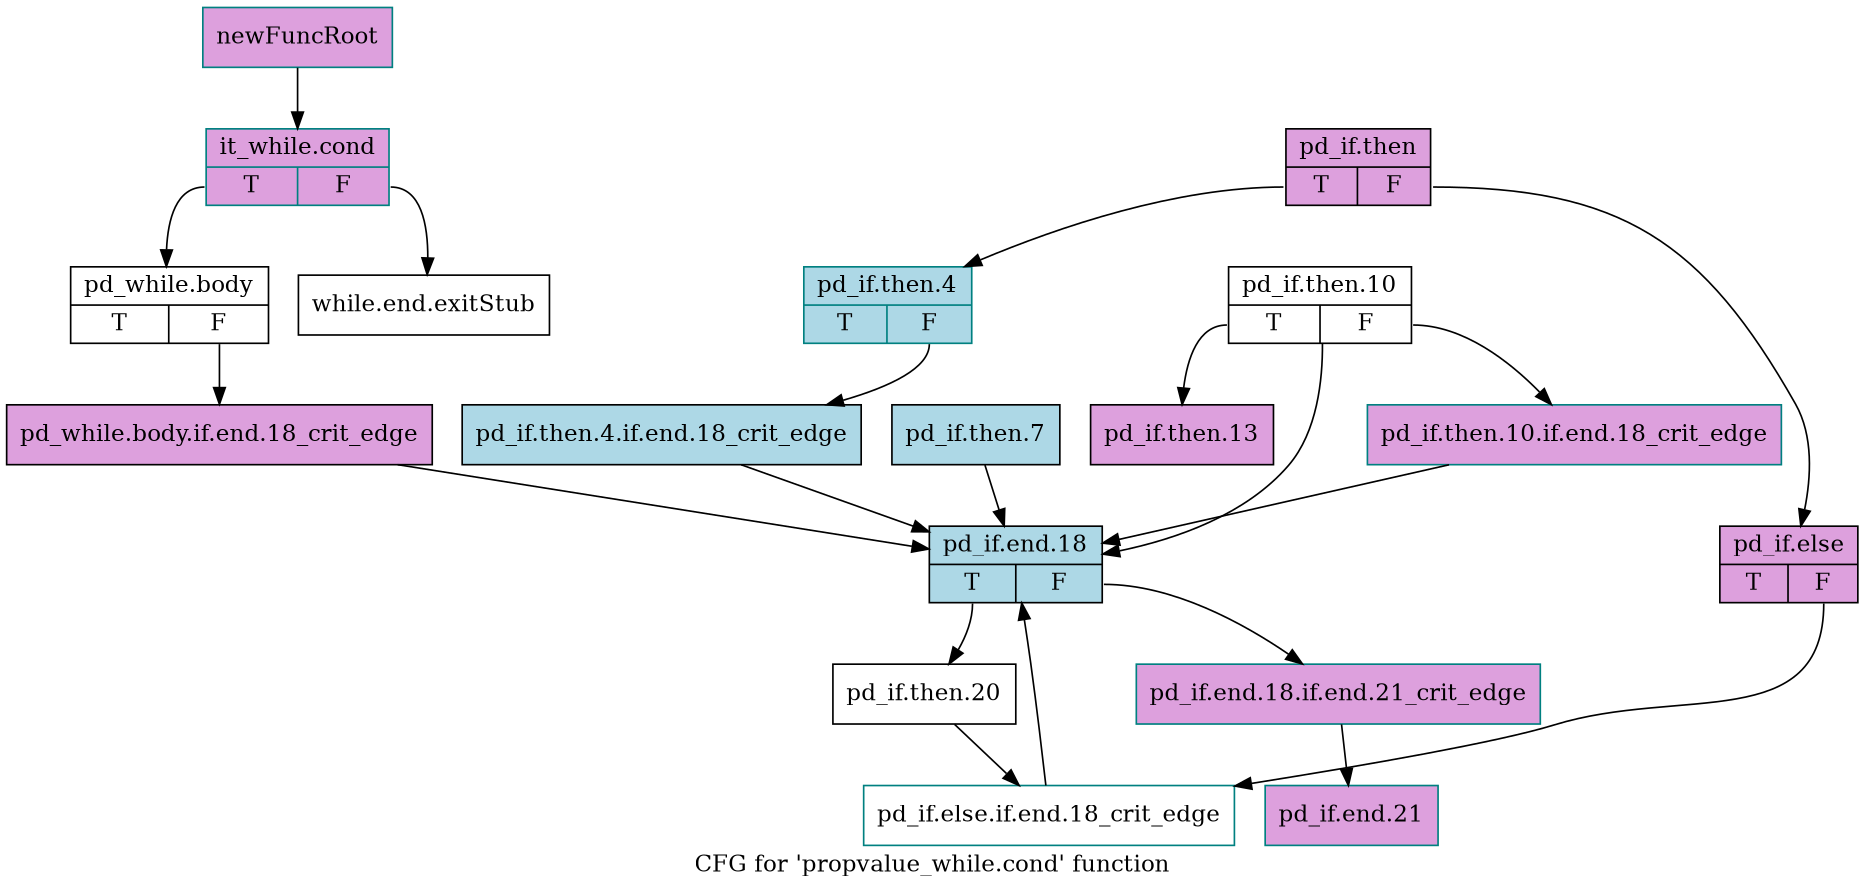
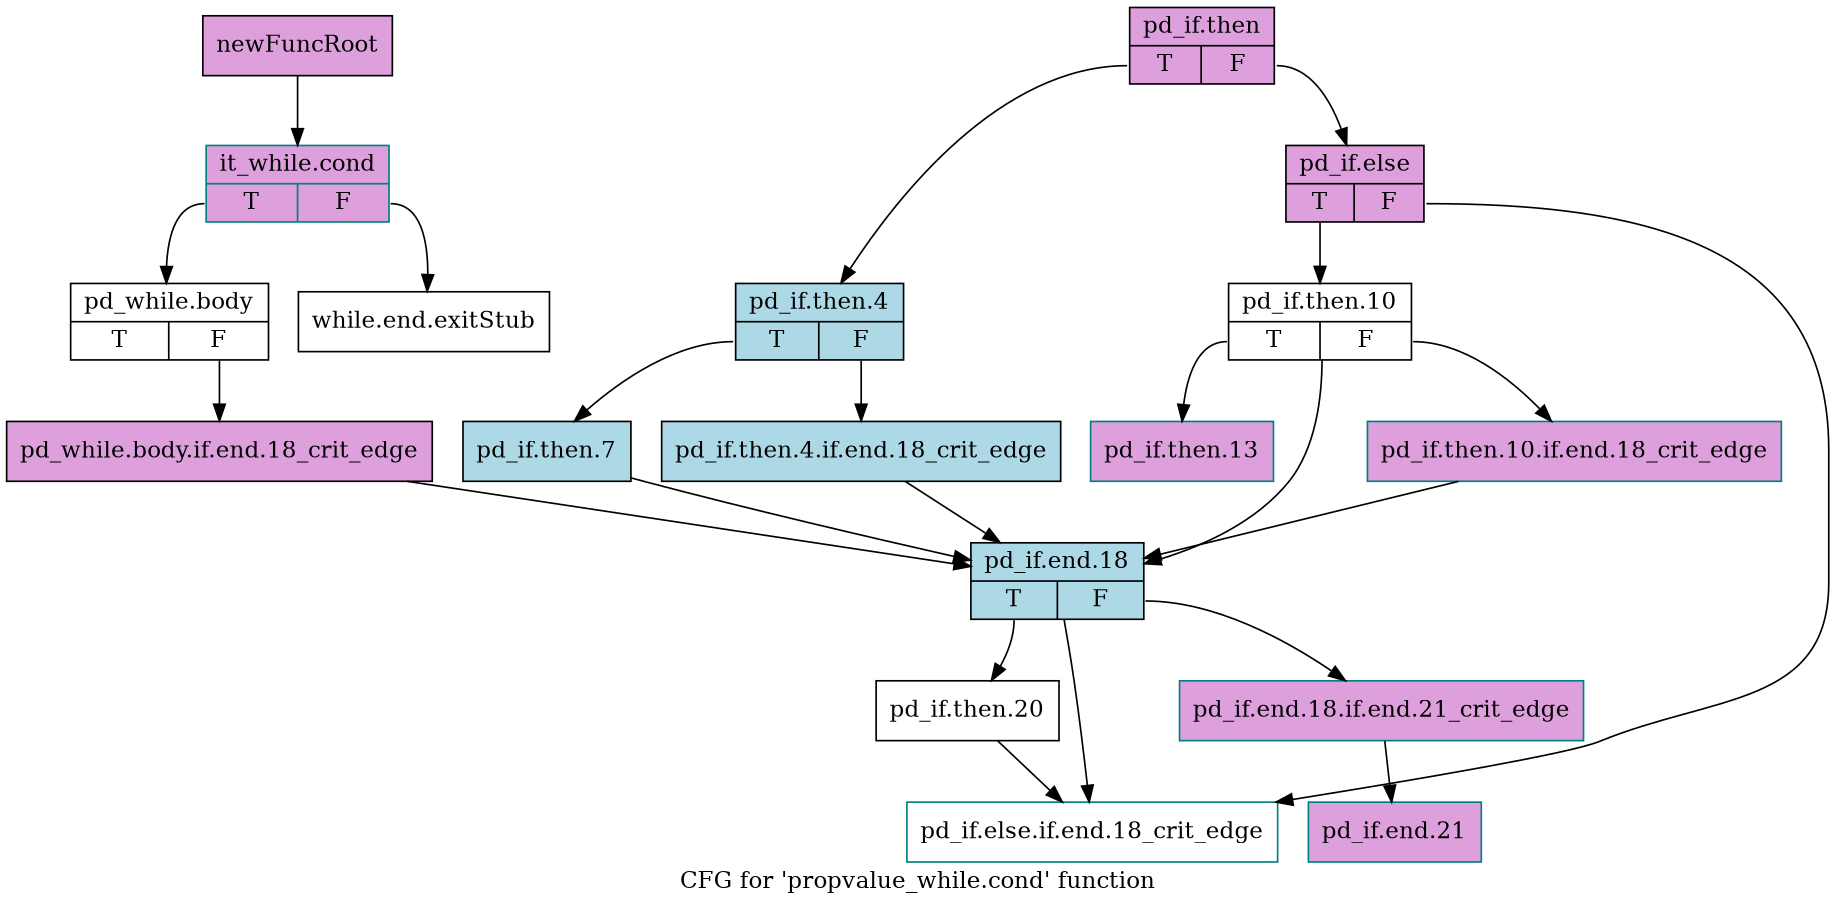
(298, 37) -> (298, 46)
none -> (1320, 244)
(888, 305) -> (820, 322)
none -> (654, 363)
(1182, 435) -> (1182, 451)
(1036, 702) -> (1077, 702)
